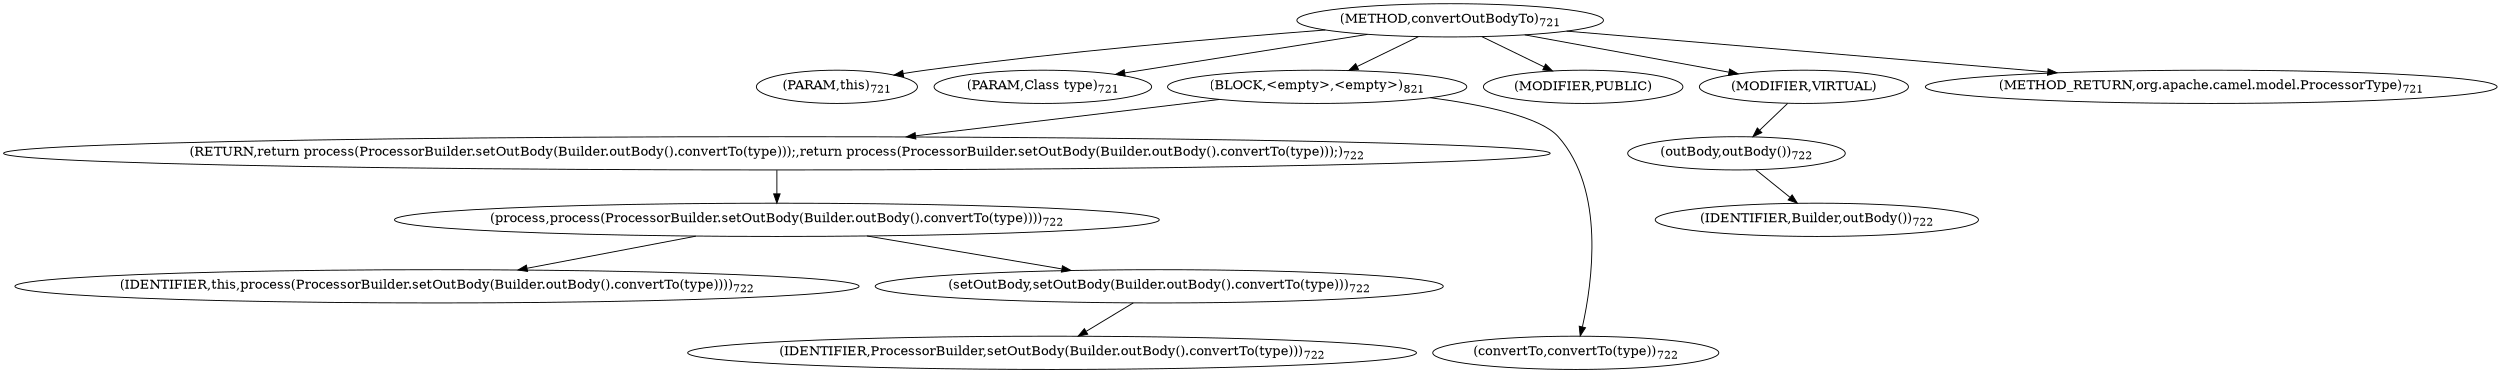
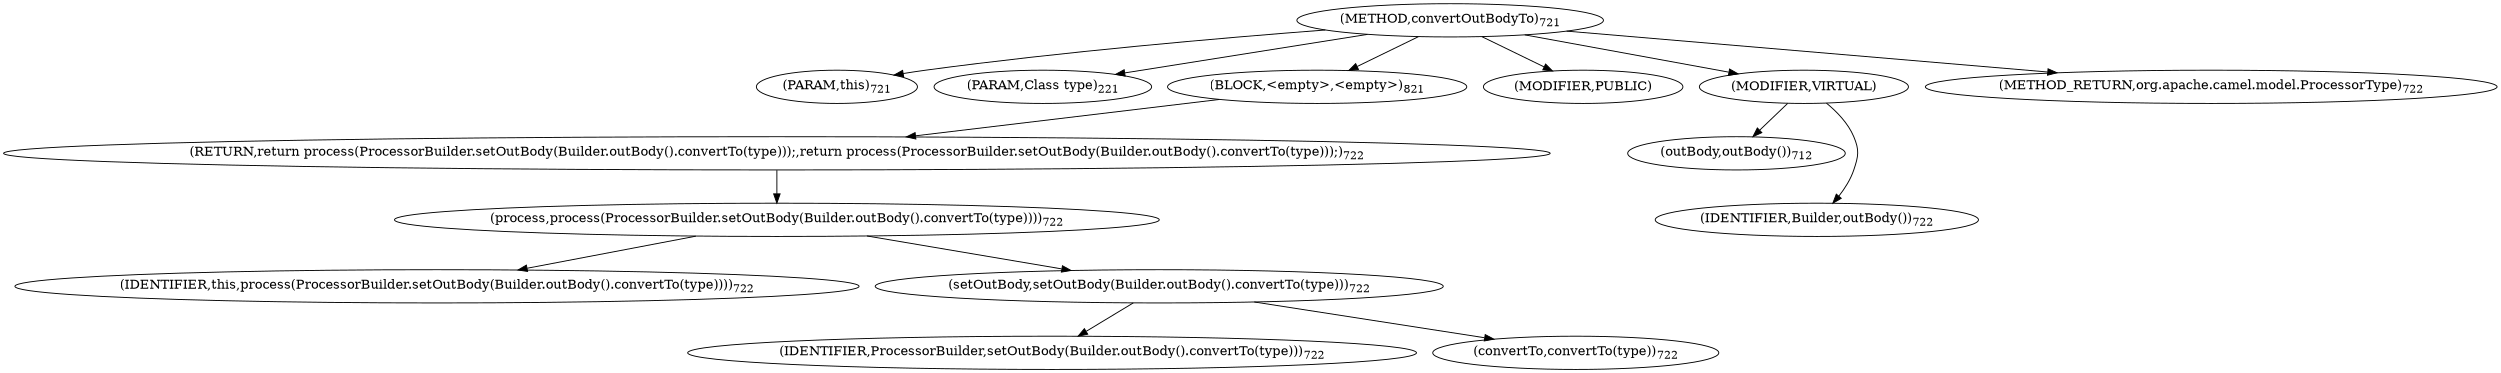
(1108, 85) -> (1108, 85)
(2413, 85) -> (2413, 85)
(1802, 152) -> (1802, 152)
(1575, 163) -> (1369, 320)
(1773, 184) -> (1857, 147)
